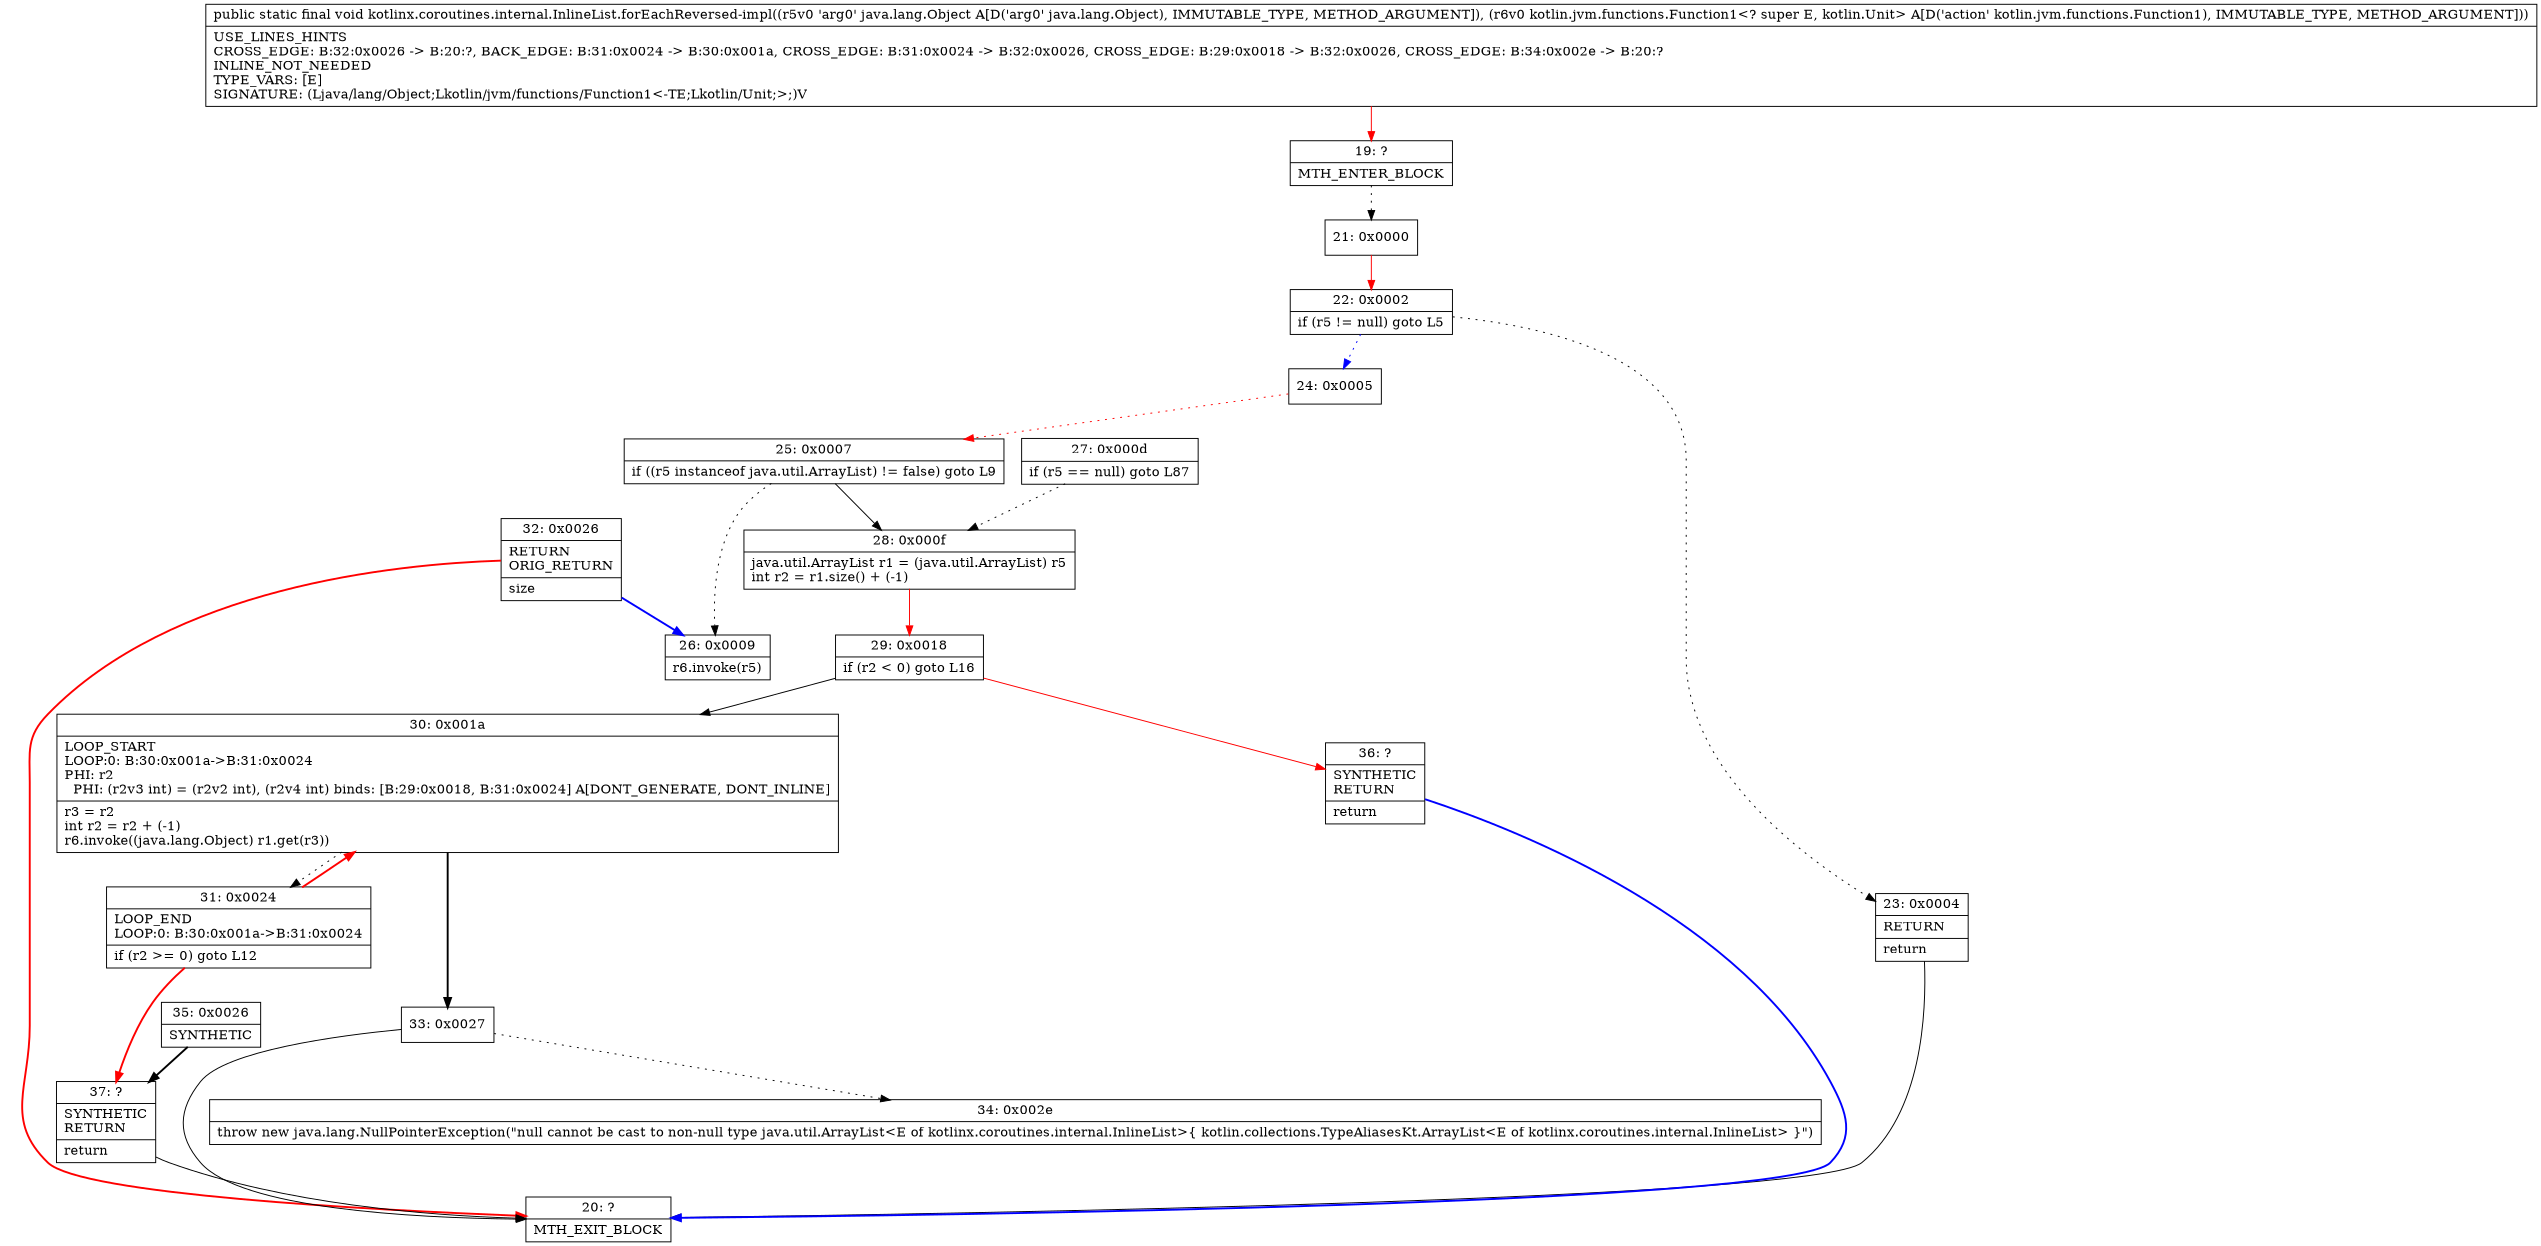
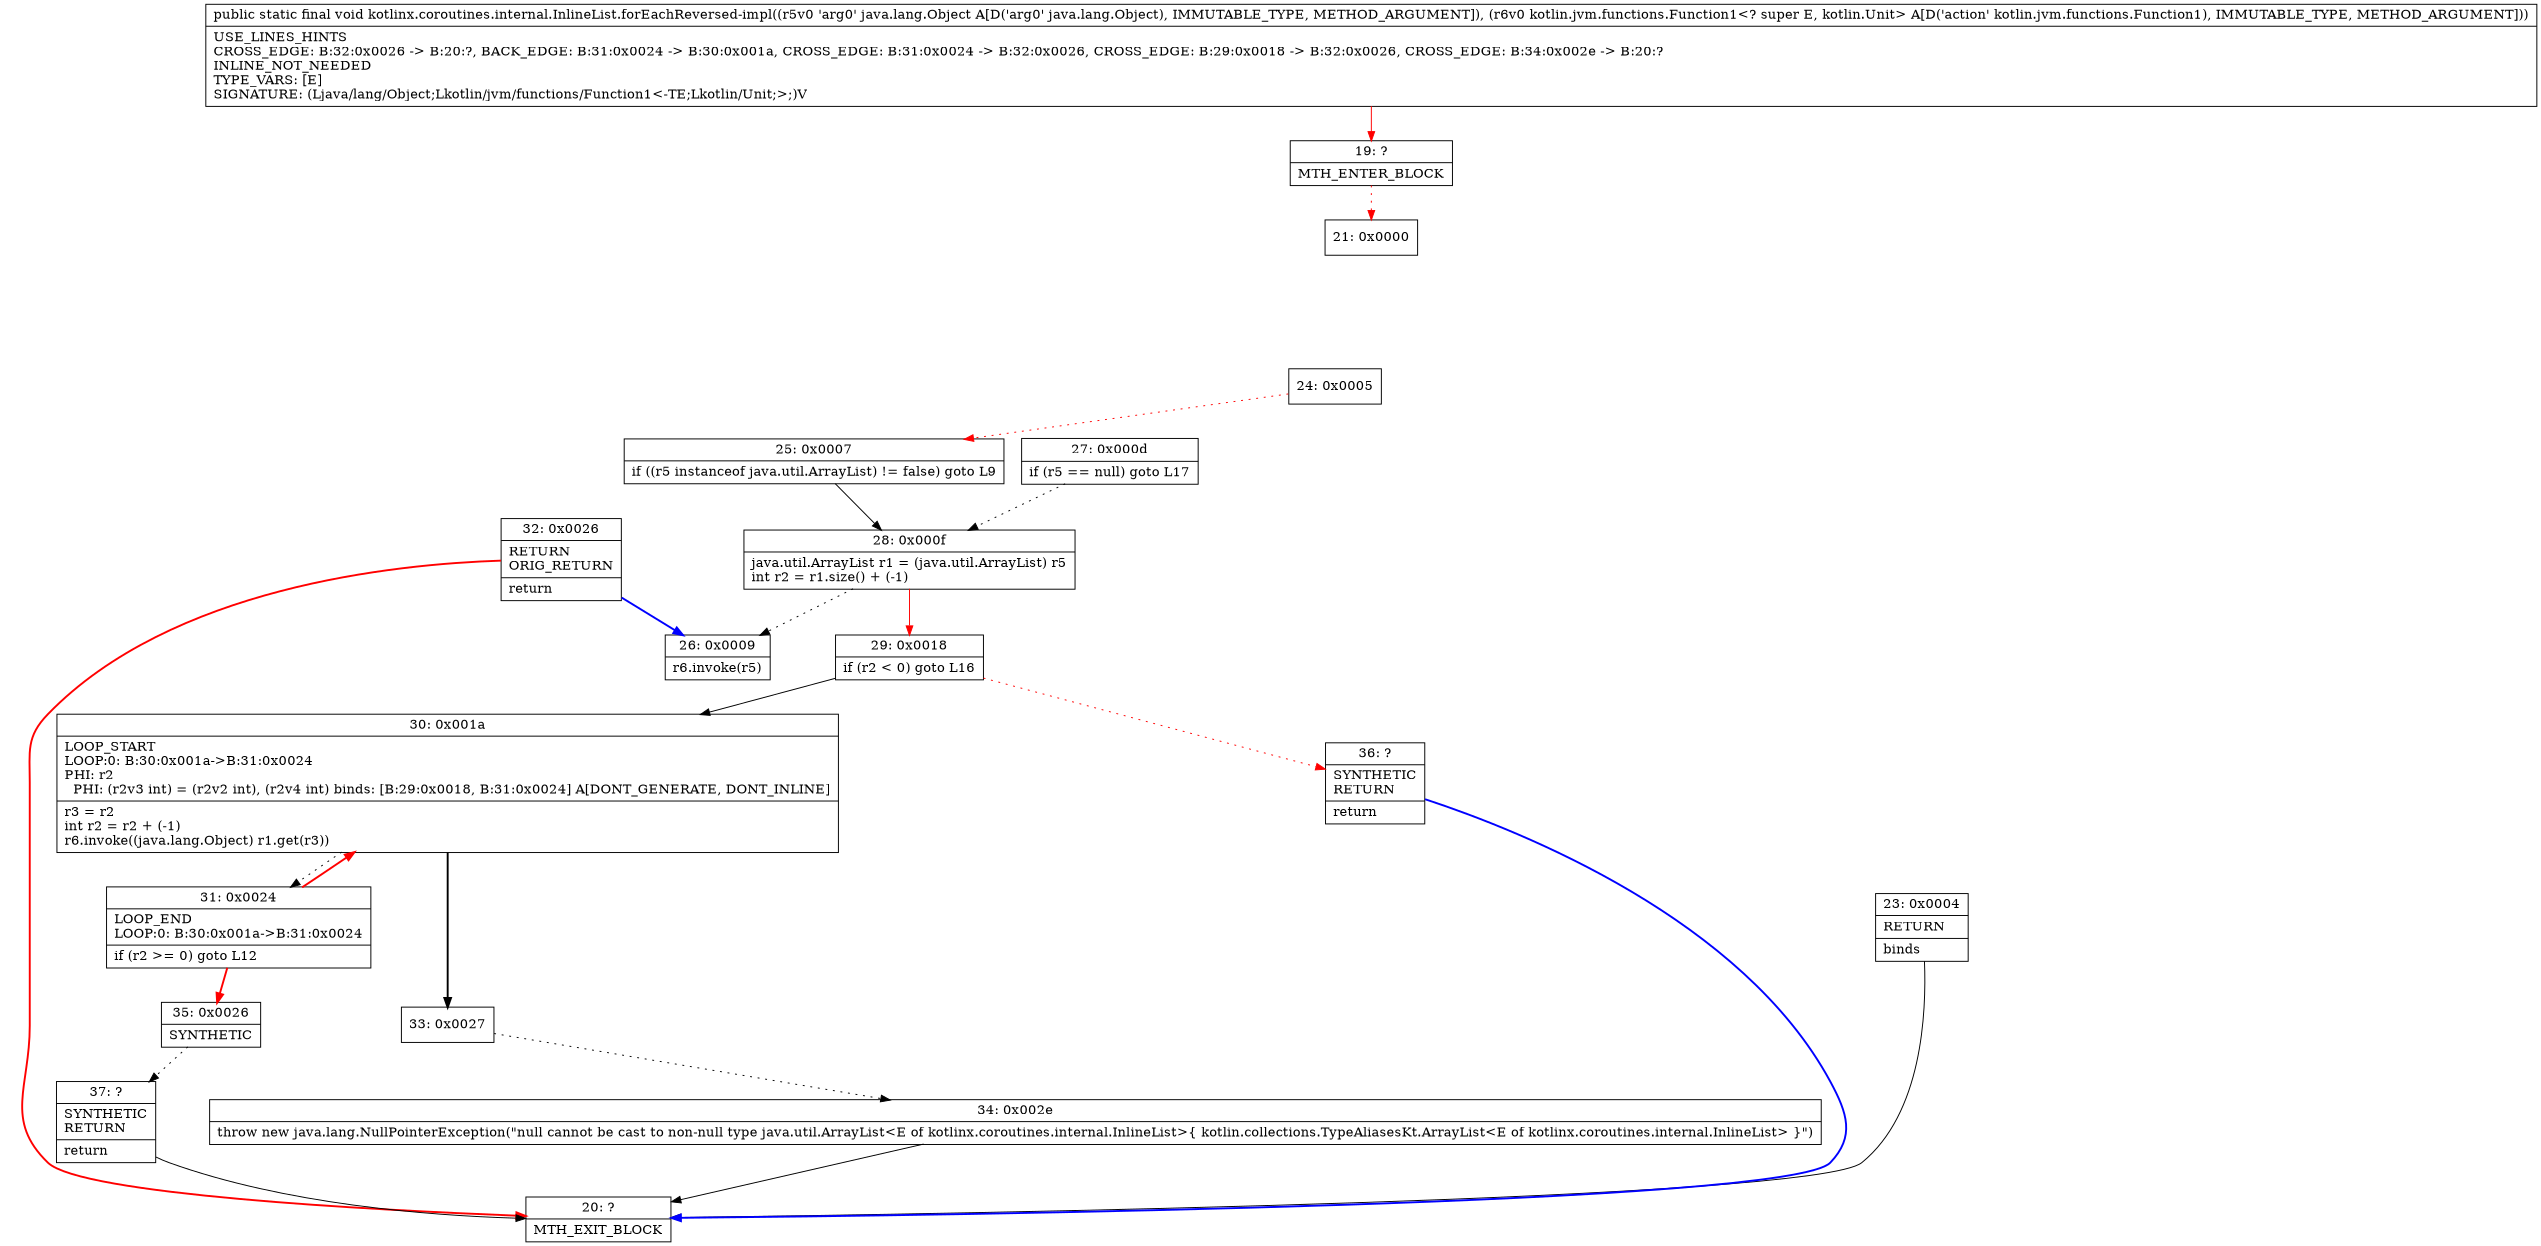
(1371, 198) -> (1371, 198)
(1371, 312) -> none
(1110, 472) -> (1110, 472)
(723, 546) -> (811, 610)
(522, 589) -> (531, 589)
(1150, 722) -> (1150, 722)
(1905, 949) -> (1902, 949)
(144, 1015) -> (224, 981)
(172, 1061) -> (172, 1061)
(199, 1160) -> (802, 1172)
